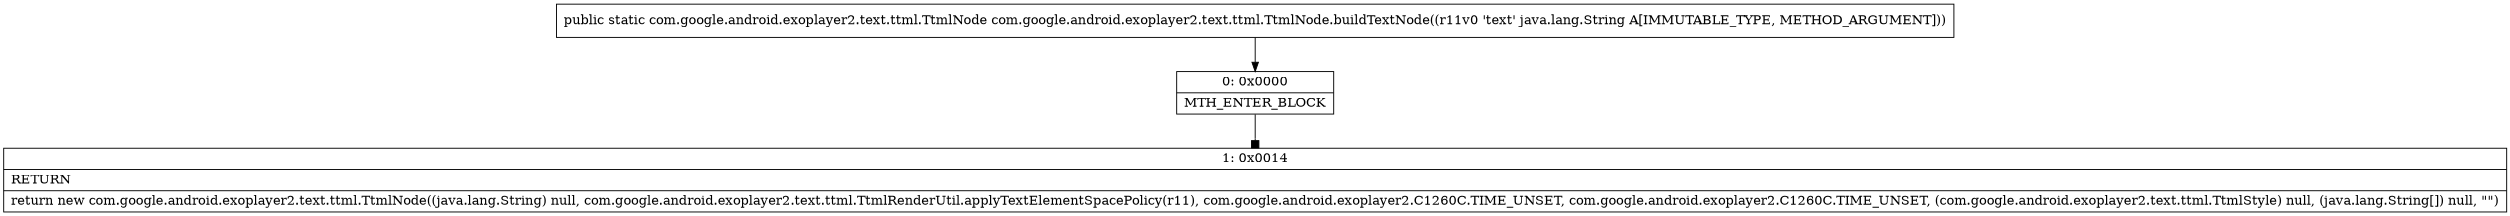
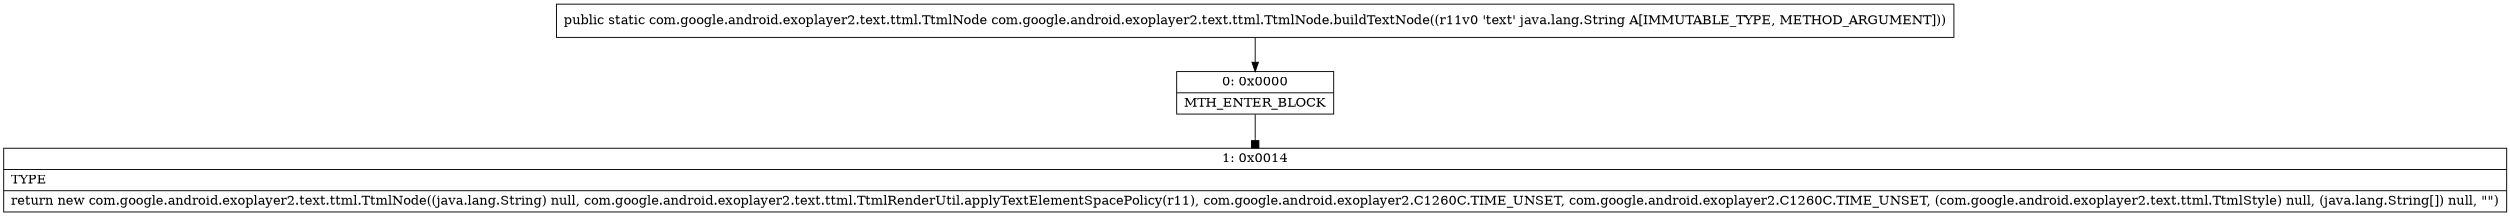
(41, 180) -> (29, 180)
